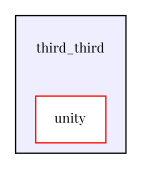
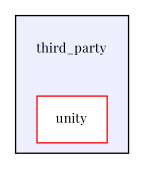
(71, 49) -> (72, 49)
